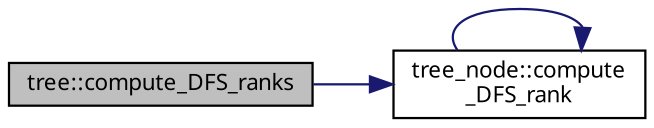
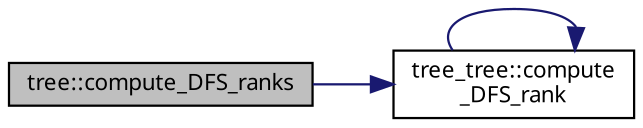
(519, 84) -> (514, 84)
